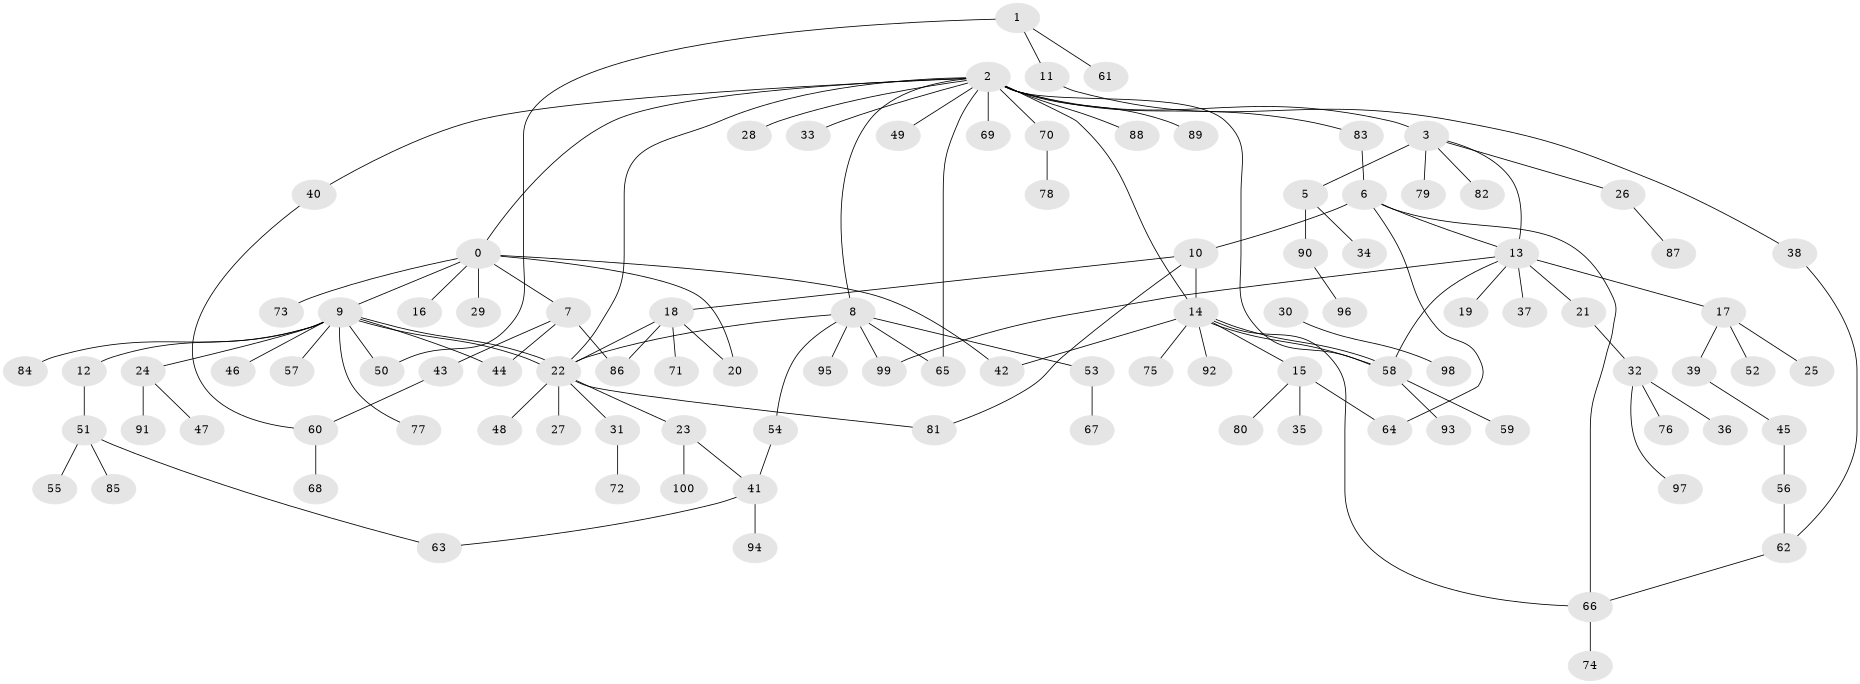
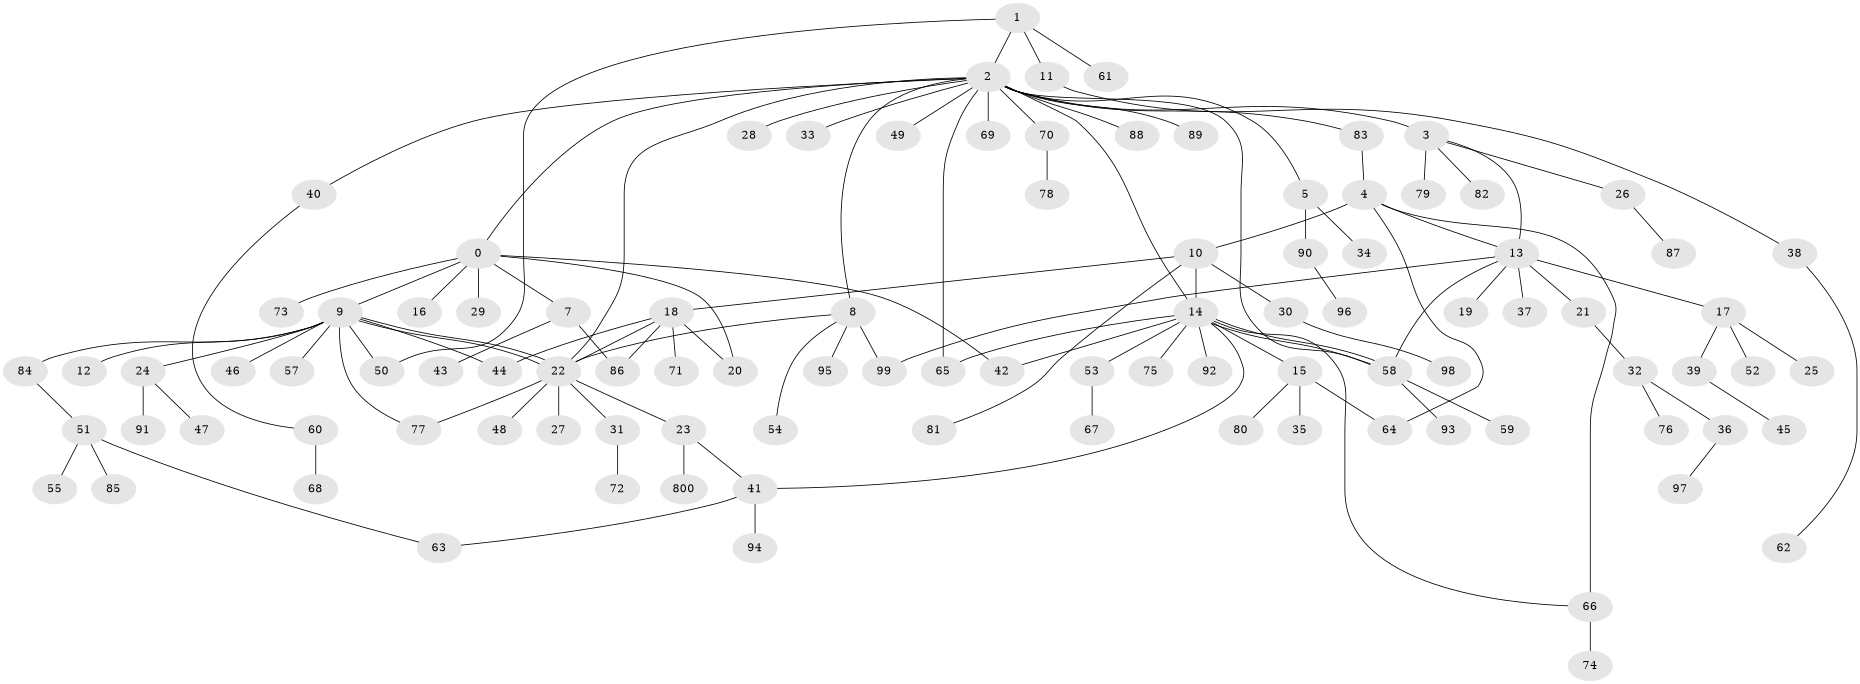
none -> (1003, 47)
(1368, 164) -> (1168, 96)
(1365, 195) -> (1365, 195)
none -> (1235, 279)
(534, 342) -> (580, 339)
(898, 342) -> (1066, 333)
(977, 343) -> (1144, 342)
(84, 401) -> (55, 401)
(379, 401) -> none
(743, 408) -> (490, 402)
(1634, 438) -> (1703, 460)
(765, 460) -> (1054, 461)
(684, 489) -> (684, 489)
(1784, 489) -> none
(1687, 578) -> none
